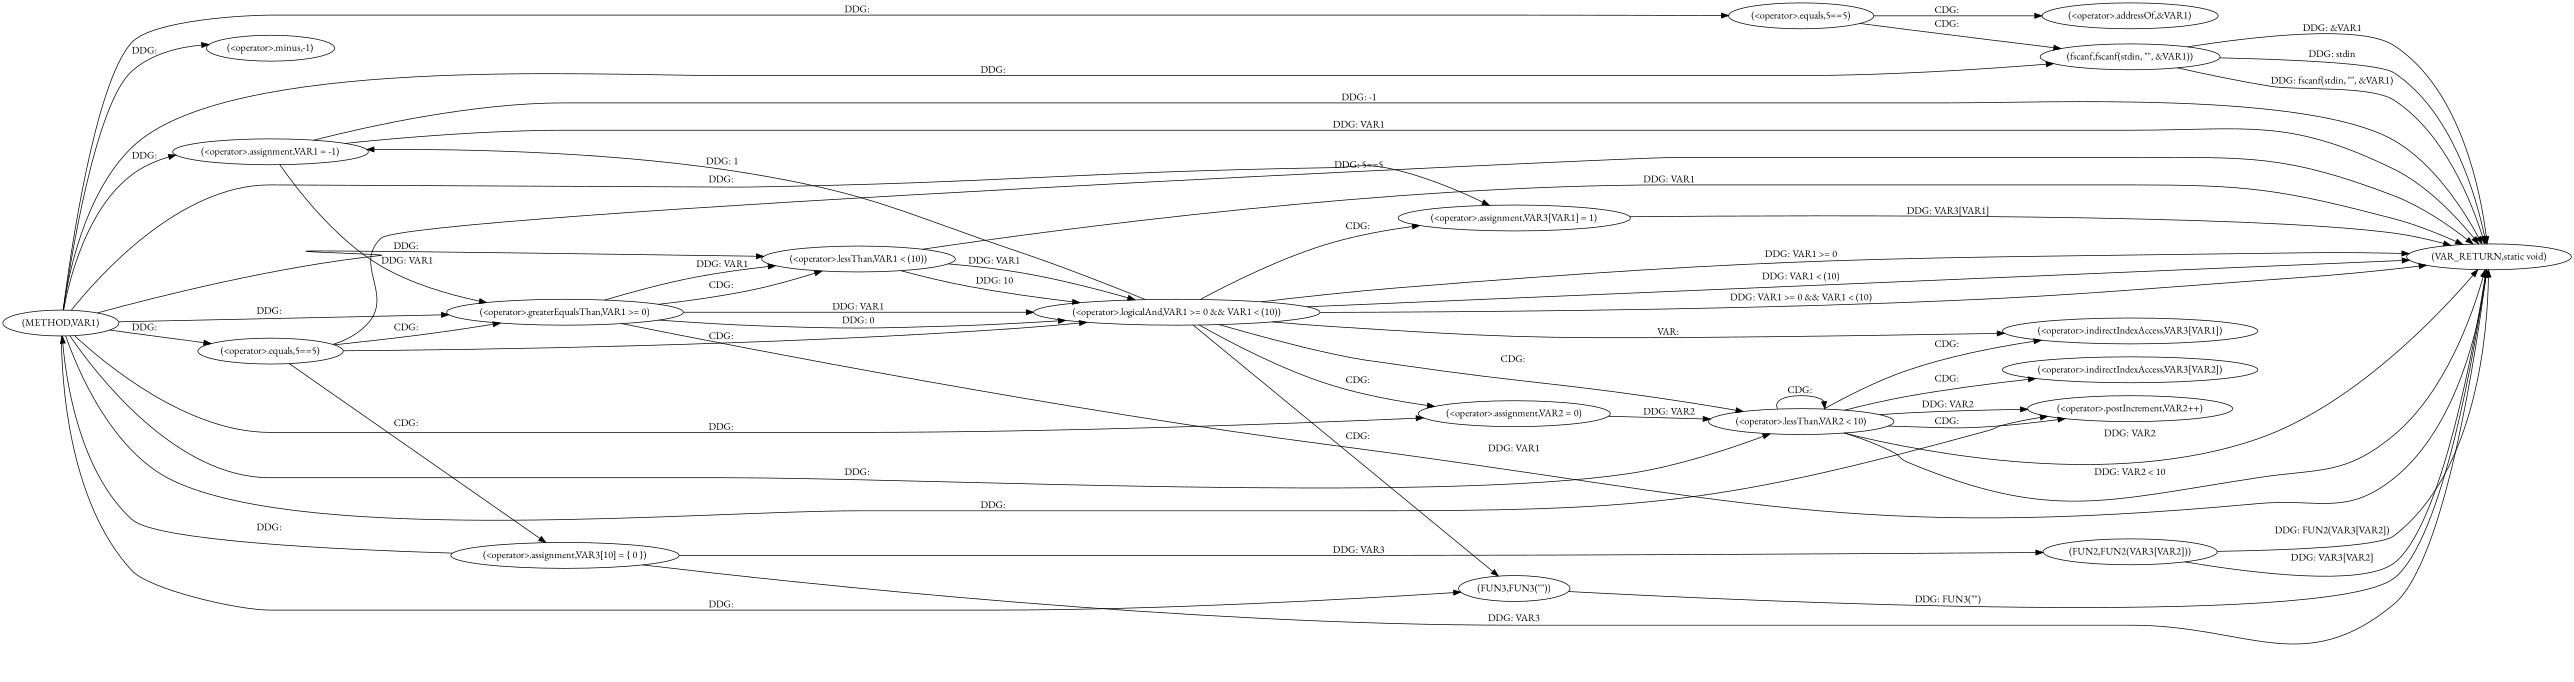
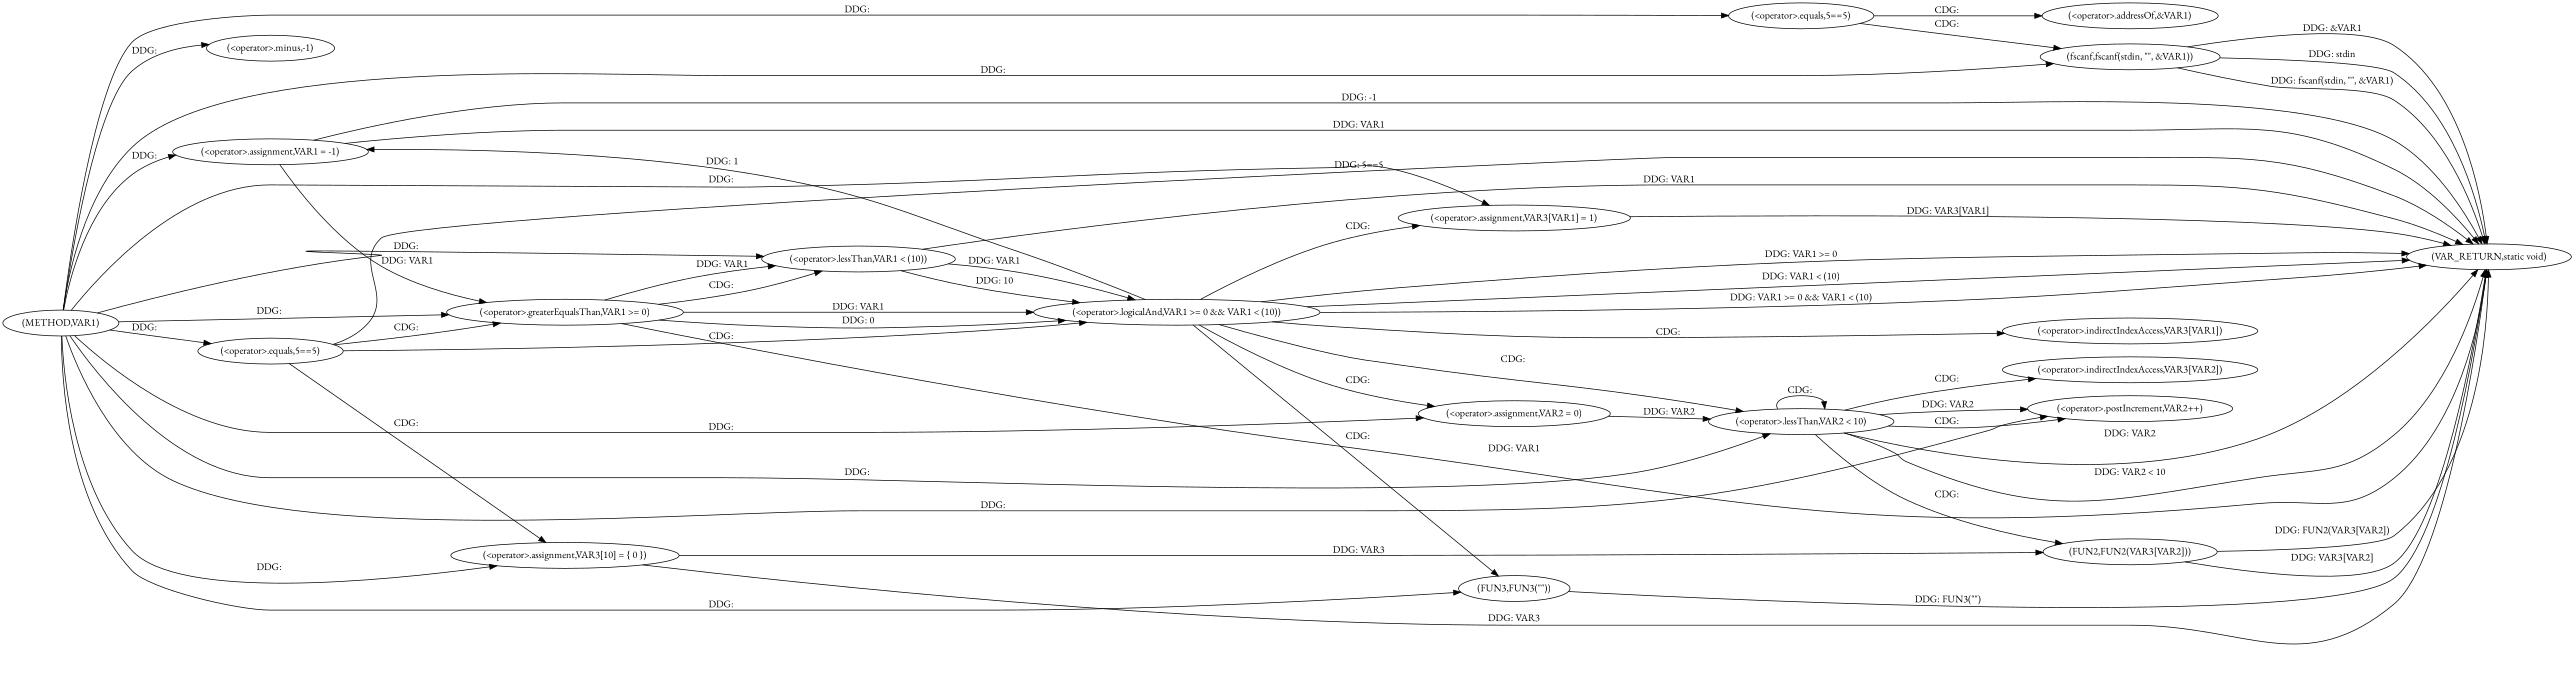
(1669, 332) -> (1669, 332)
(1925, 365) -> (1926, 508)
(195, 536) -> (194, 577)
